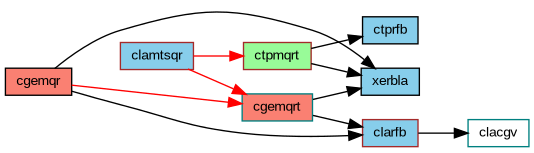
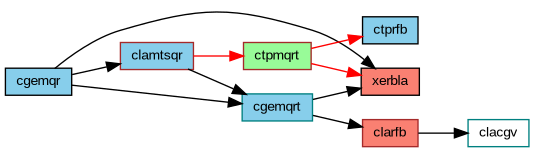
(326, 45) -> (326, 45)
(329, 68) -> (329, 68)
(211, 79) -> (211, 79)
(39, 82) -> (39, 82)
(390, 82) -> (390, 82)
(150, 94) -> (150, 94)
(277, 107) -> (277, 107)
(208, 128) -> (89, 71)
(390, 133) -> (390, 133)
